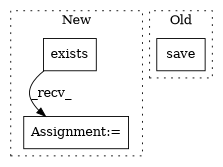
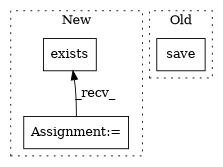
(30, 89) -> (76, 98)
